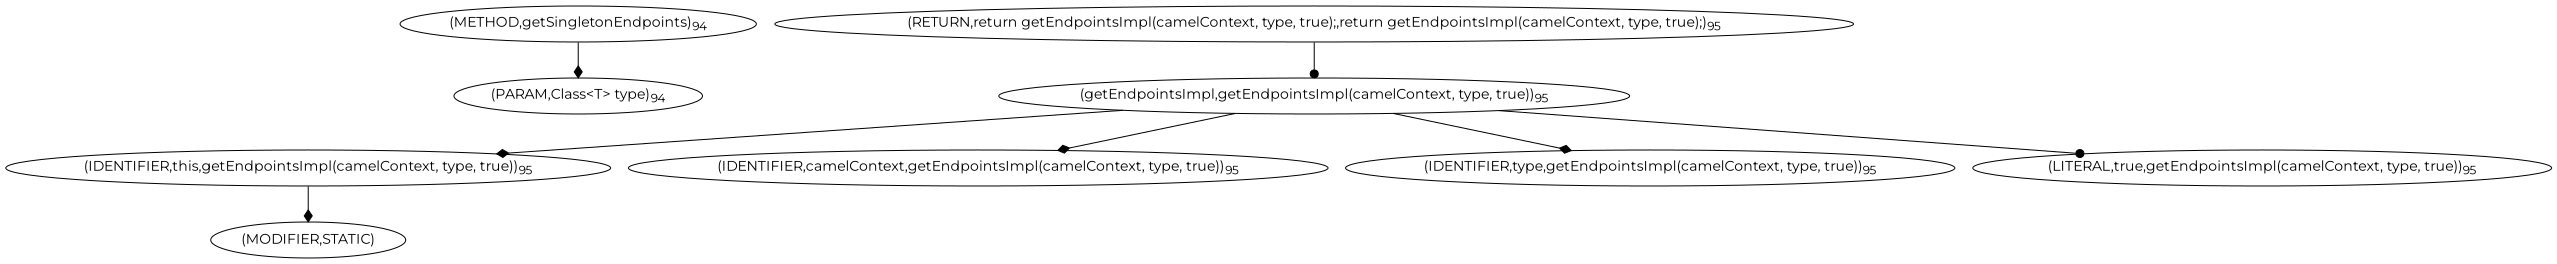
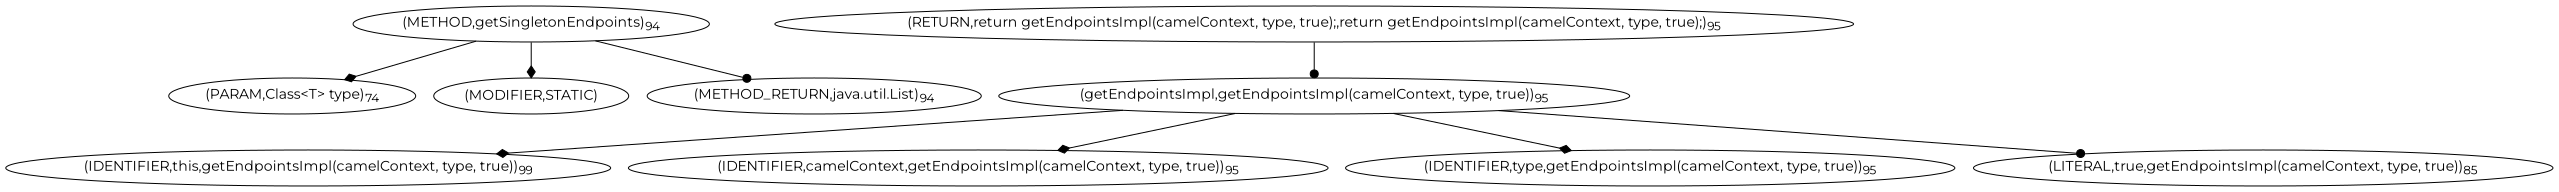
(658, 94) -> (372, 94)
none -> (814, 96)
(526, 166) -> (526, 166)
(2470, 166) -> (2471, 166)
(308, 198) -> (531, 54)
